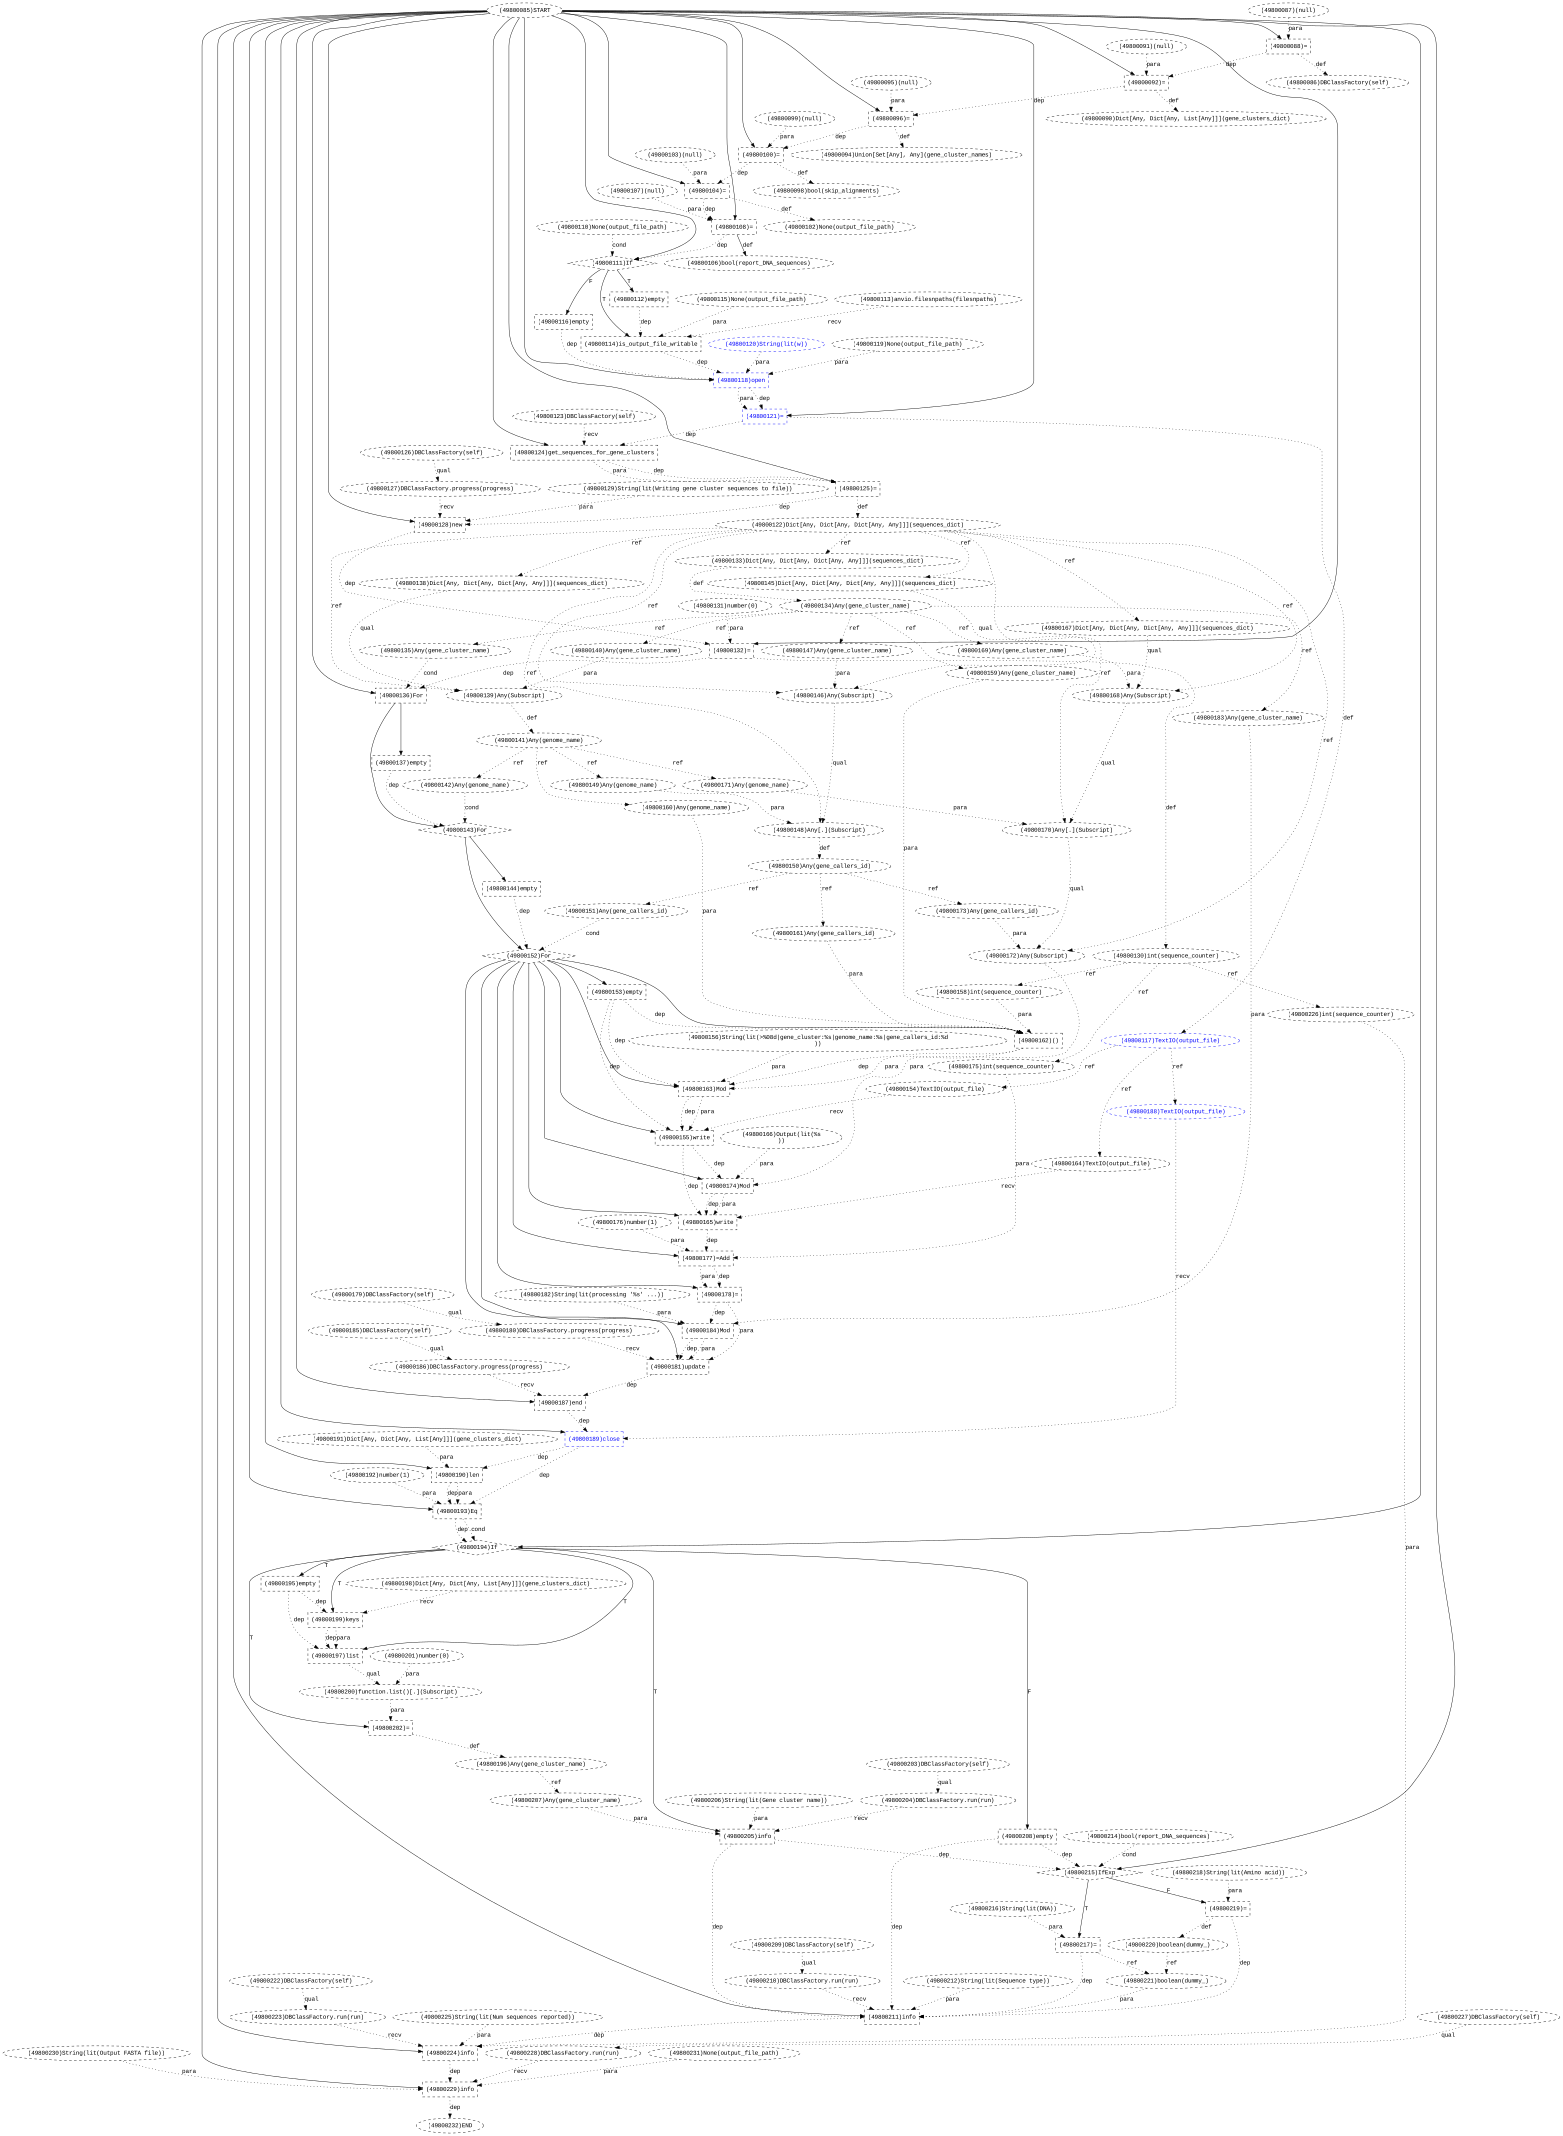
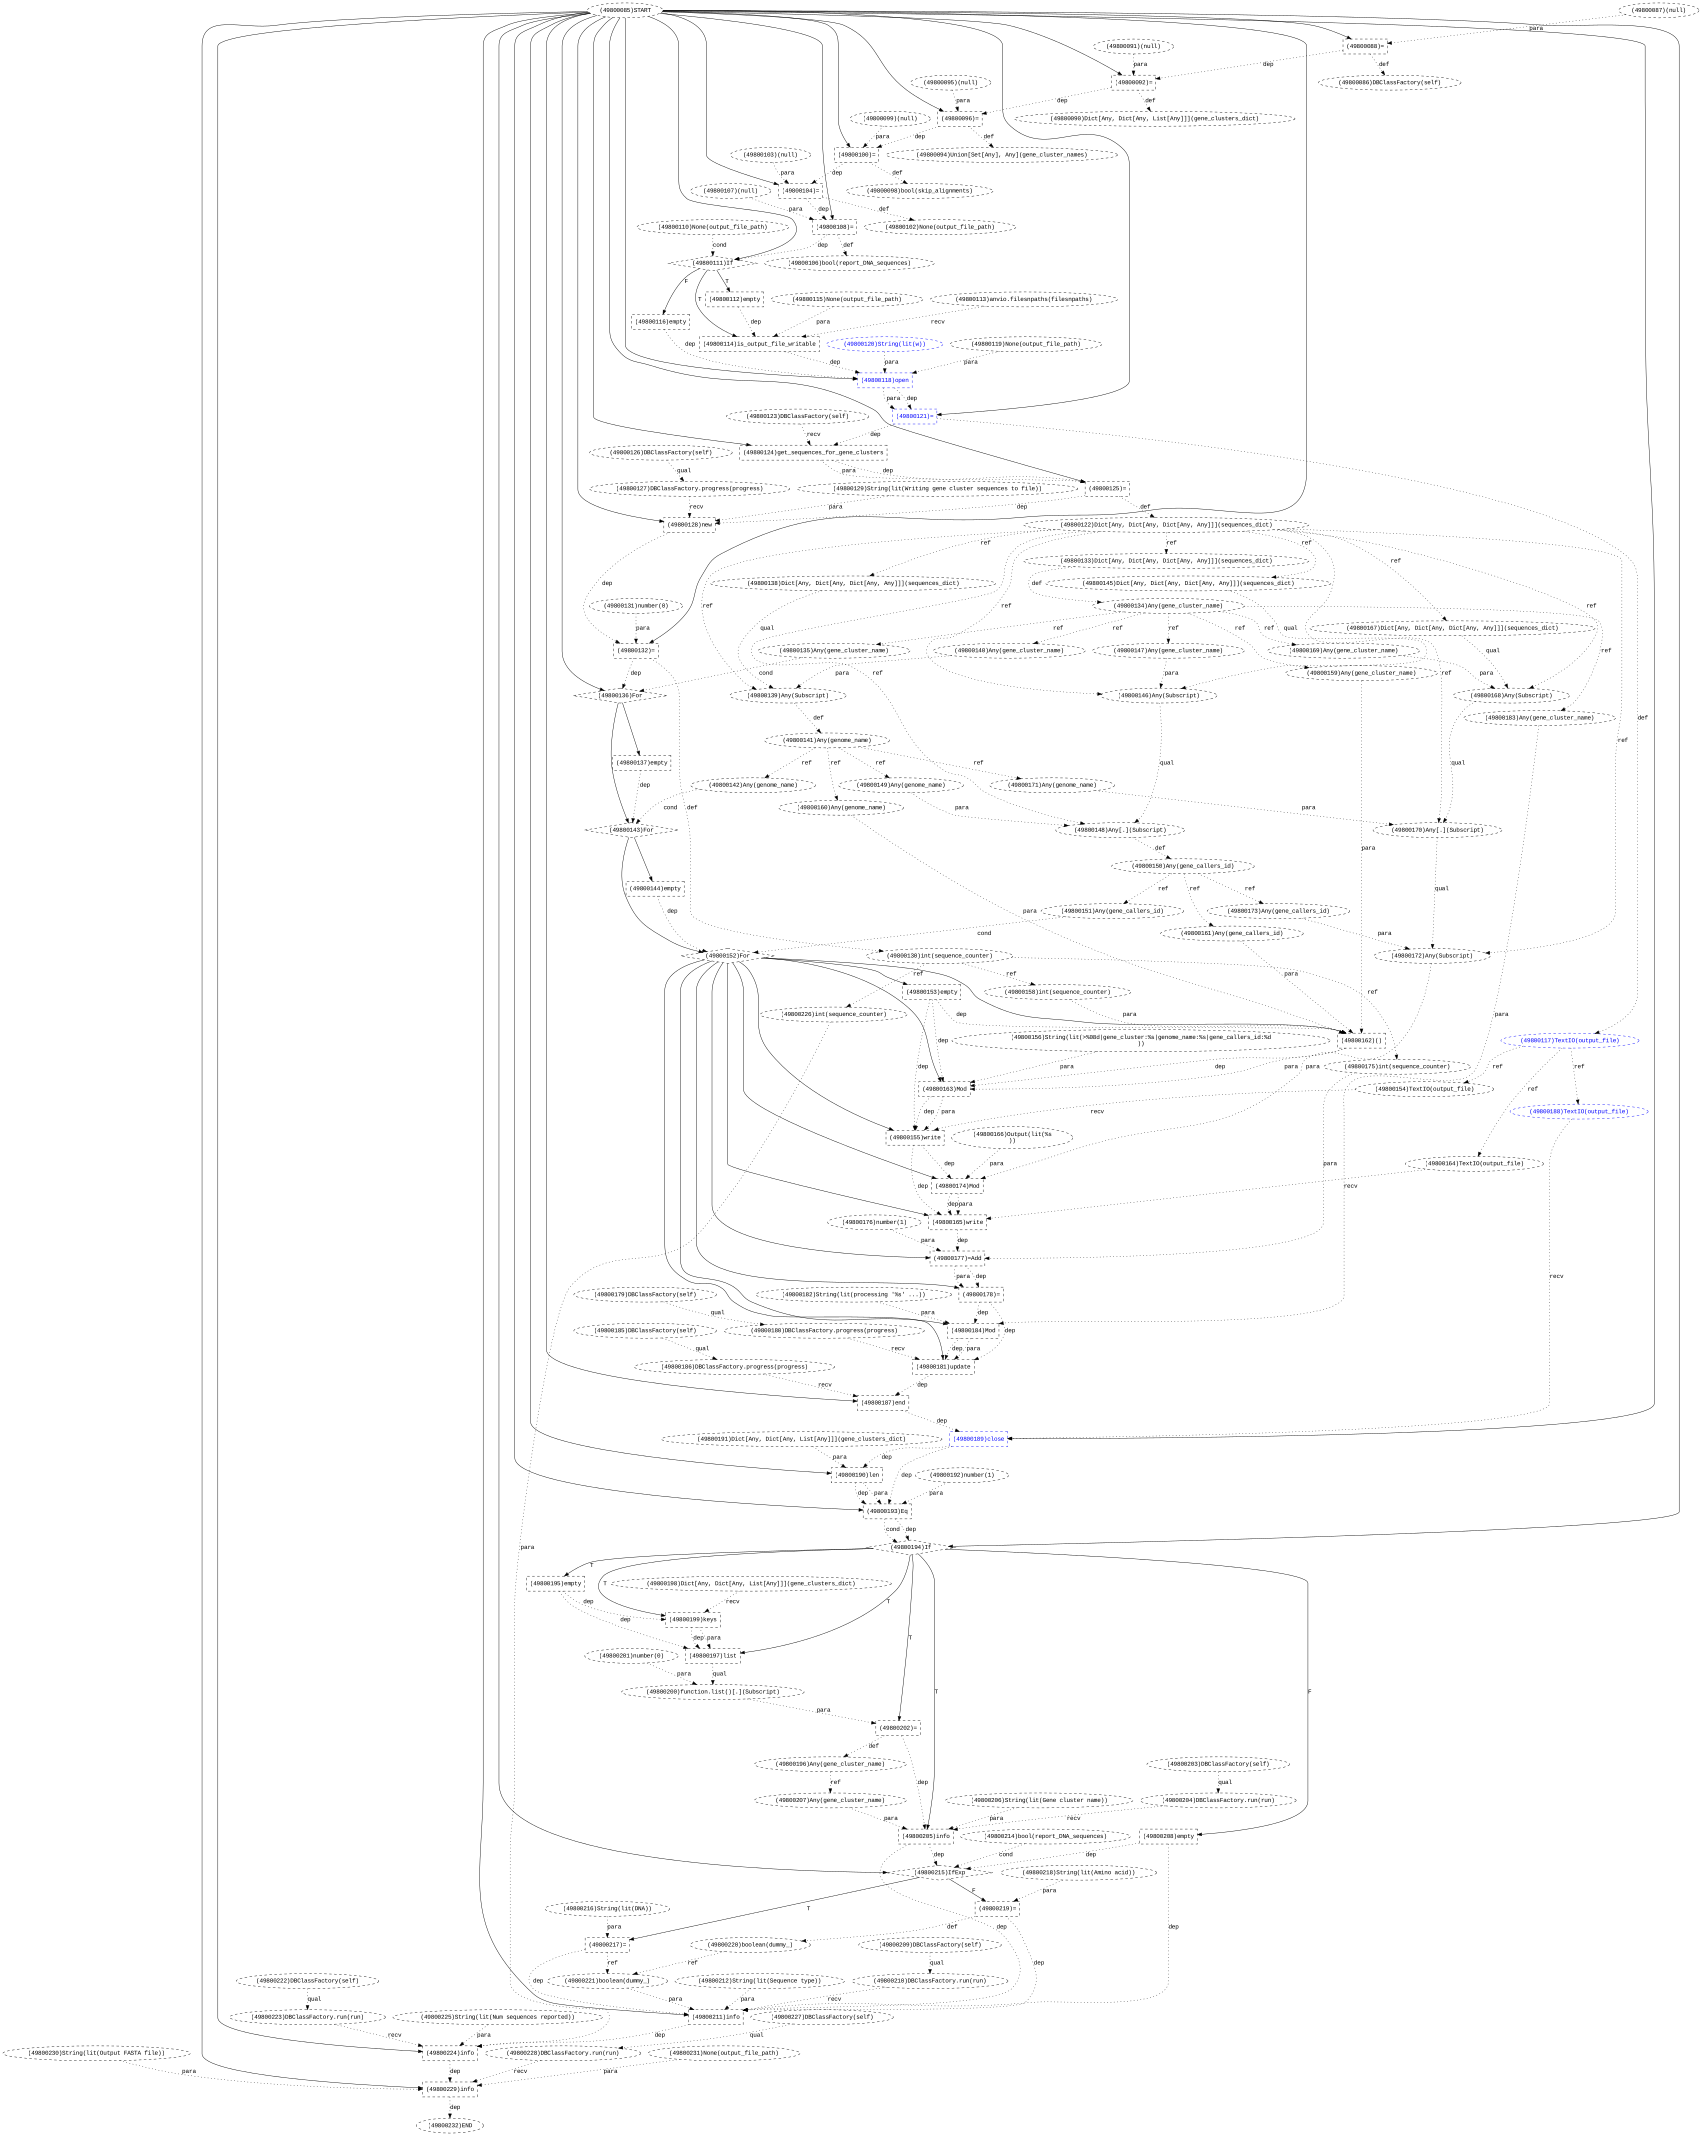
(741, 243) -> (841, 243)
(401, 696) -> (620, 696)
(747, 1331) -> (1010, 1331)
none -> (916, 1779)
